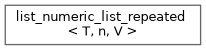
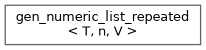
(103, 25) -> (103, 25)
